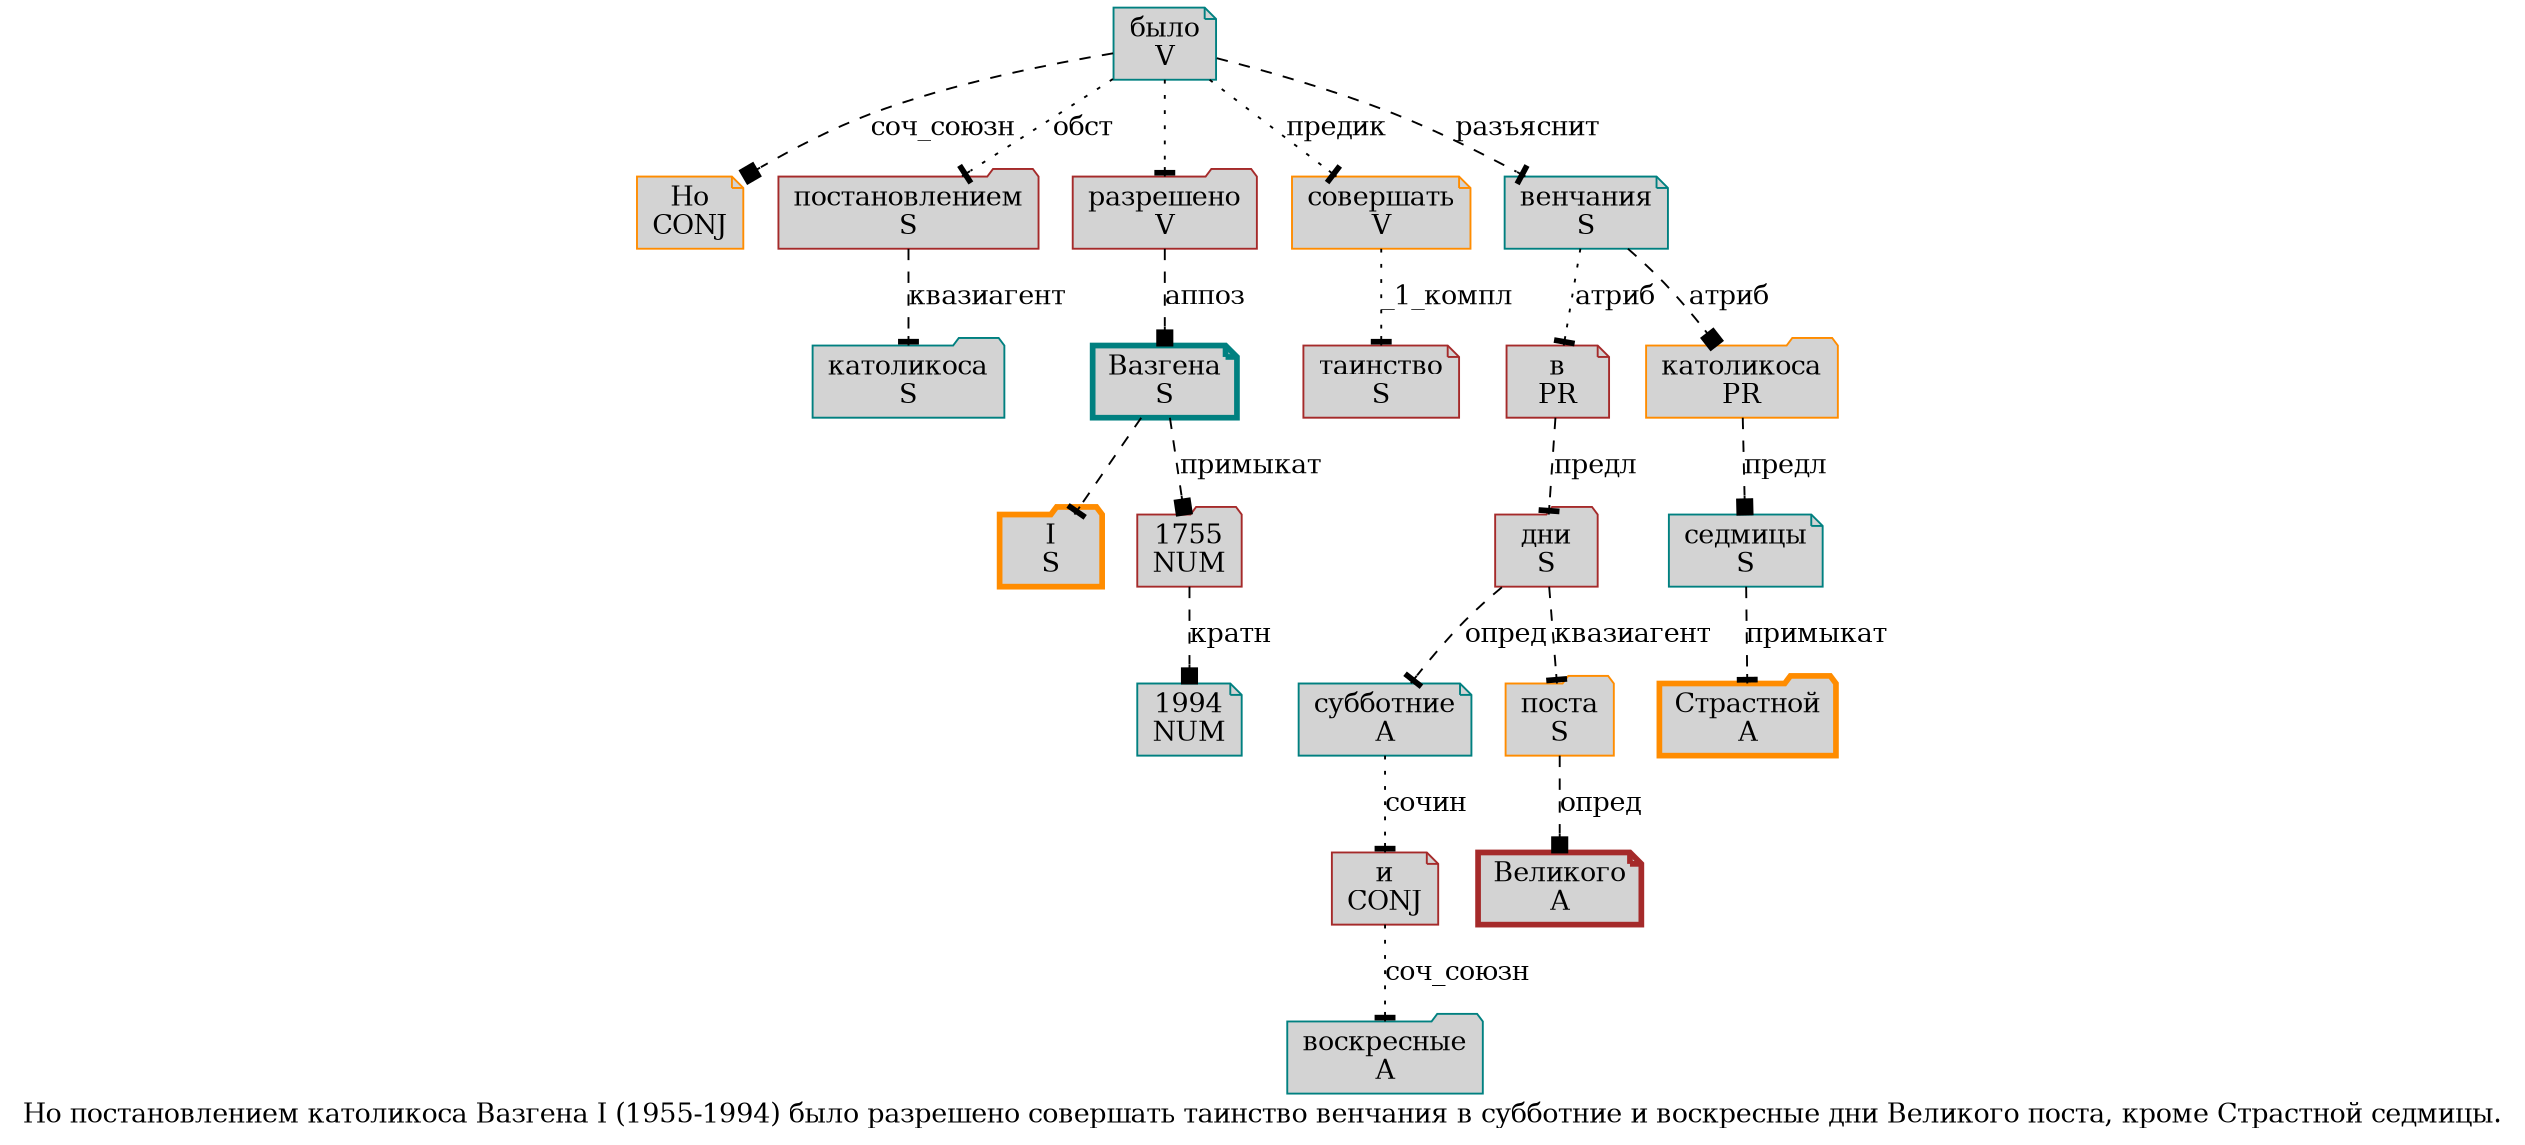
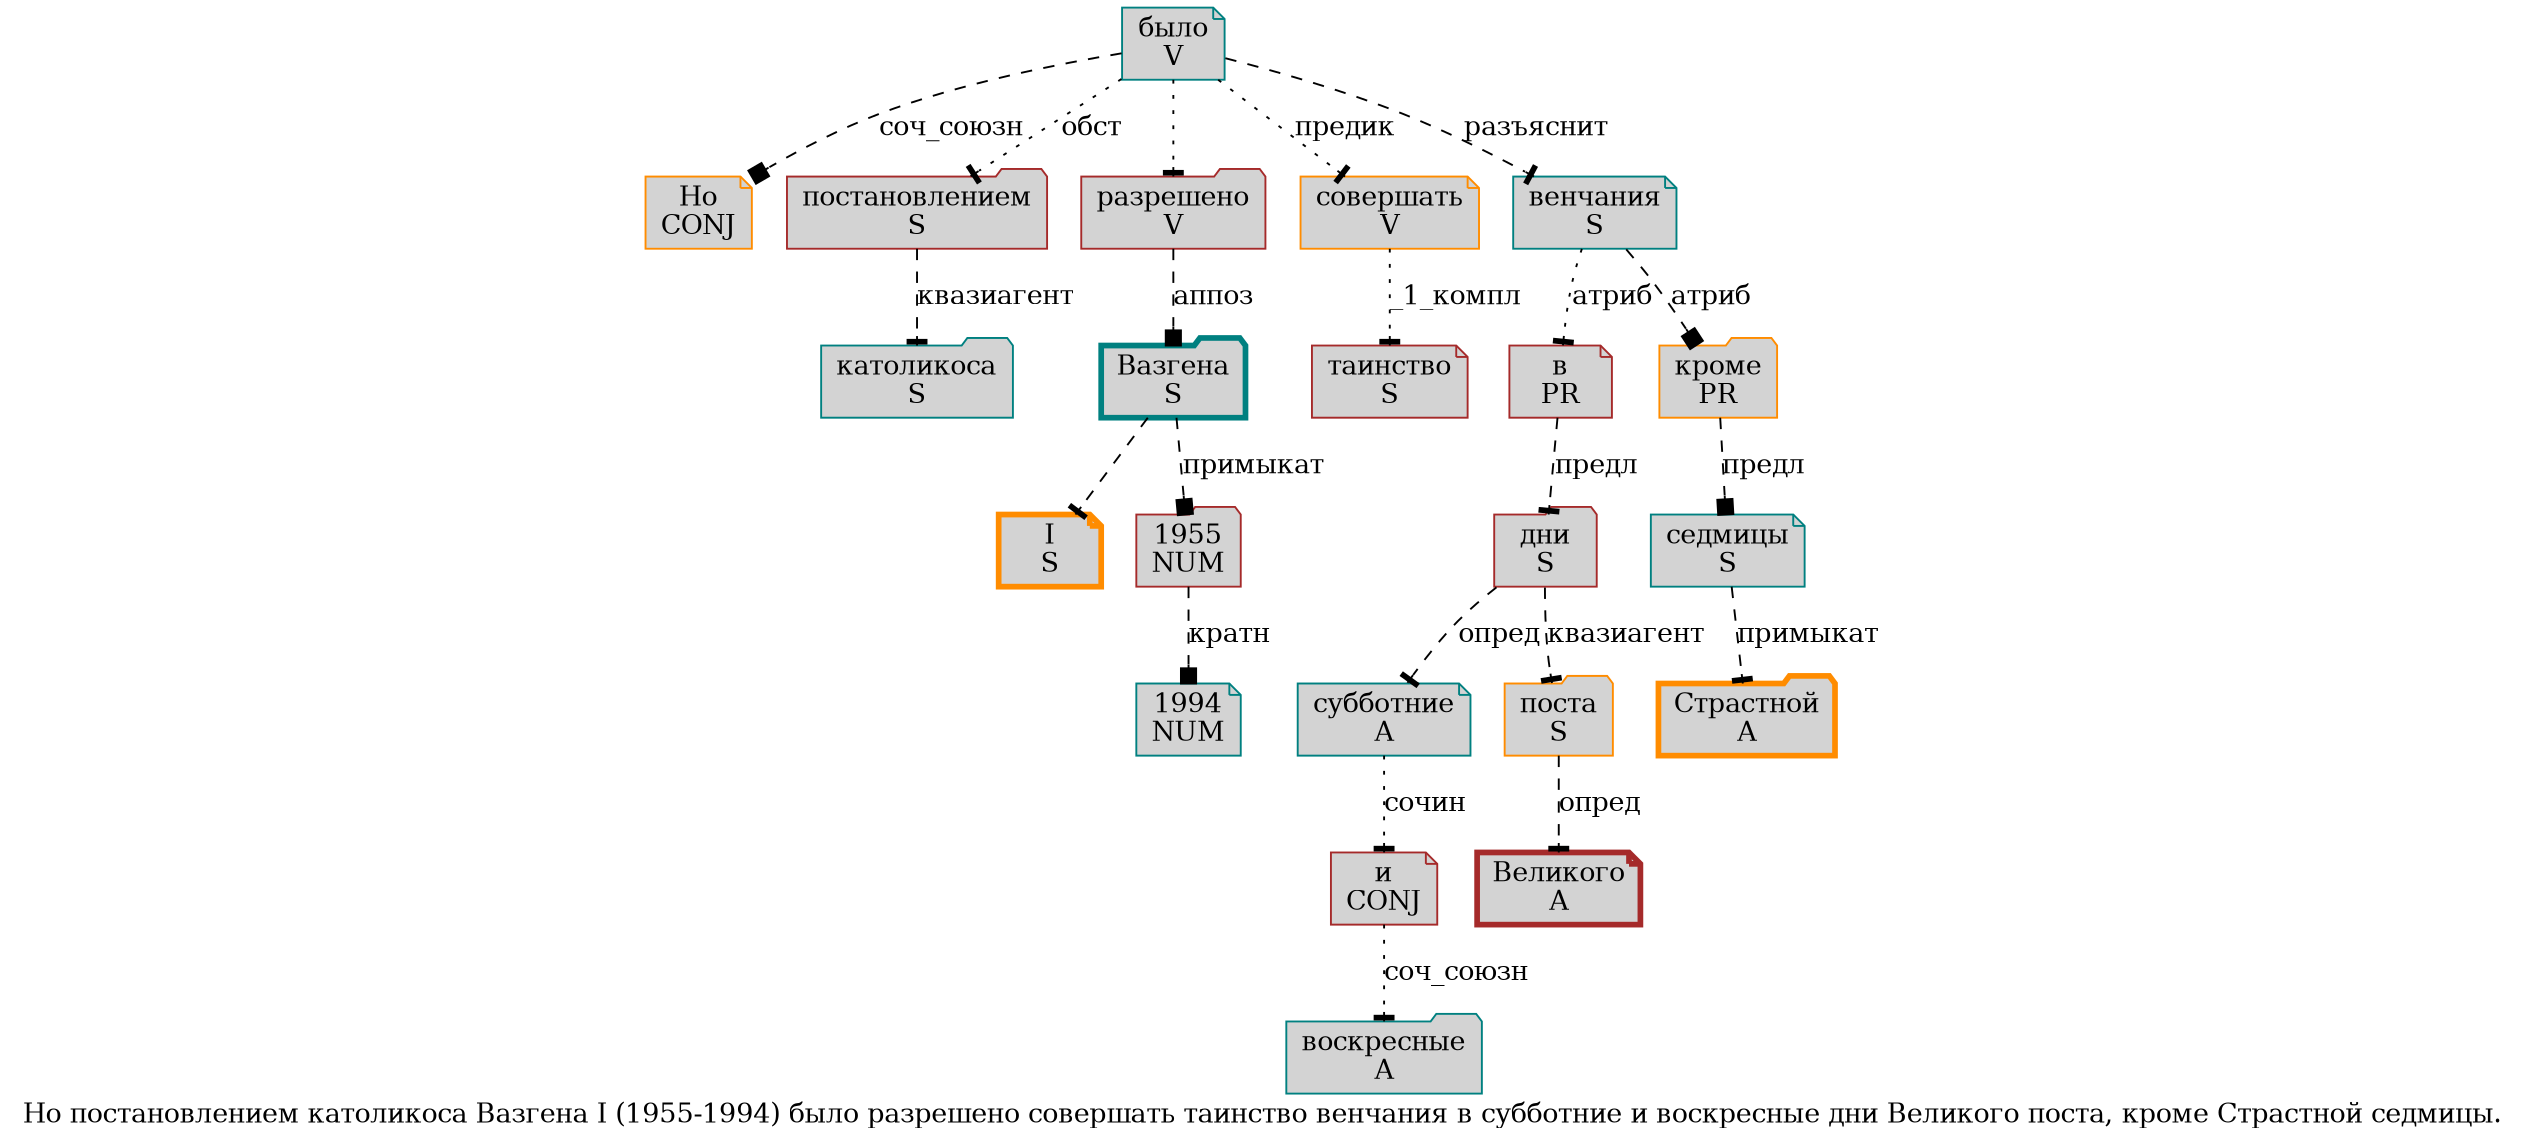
(1165, 382) -> (1173, 382)
(1742, 382) -> (1718, 382)
(1051, 551) -> (1050, 551)
(1189, 551) -> (1189, 551)
(1560, 794) -> (1559, 799)
